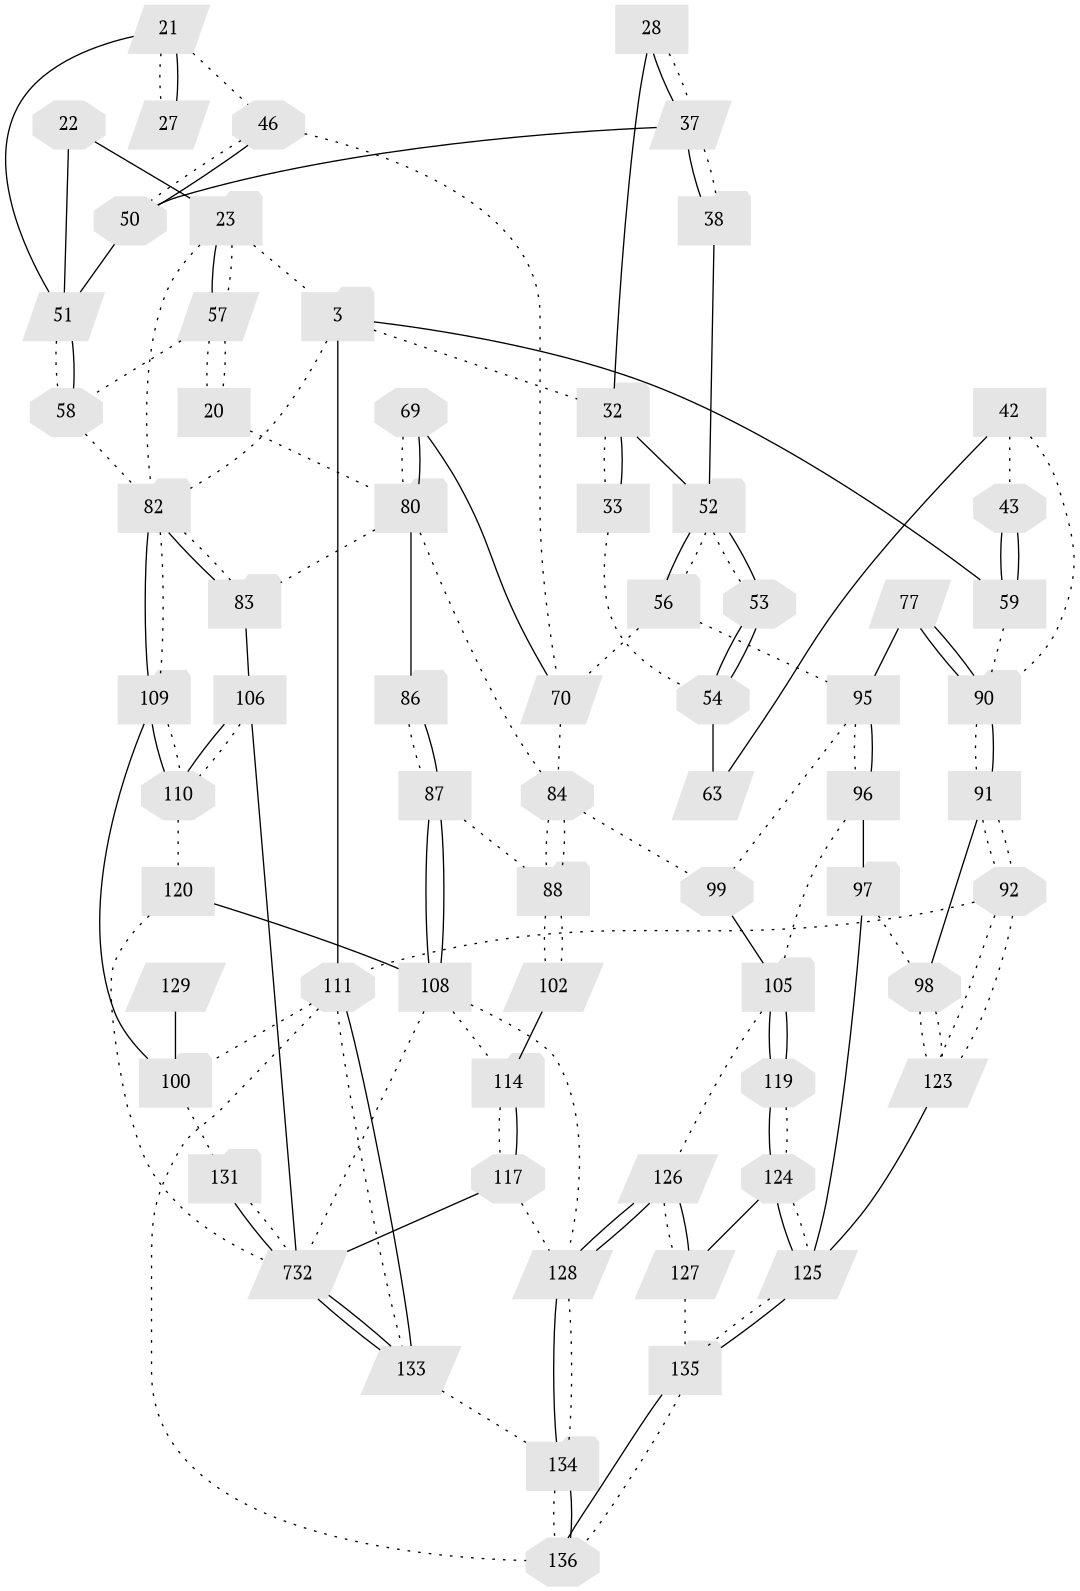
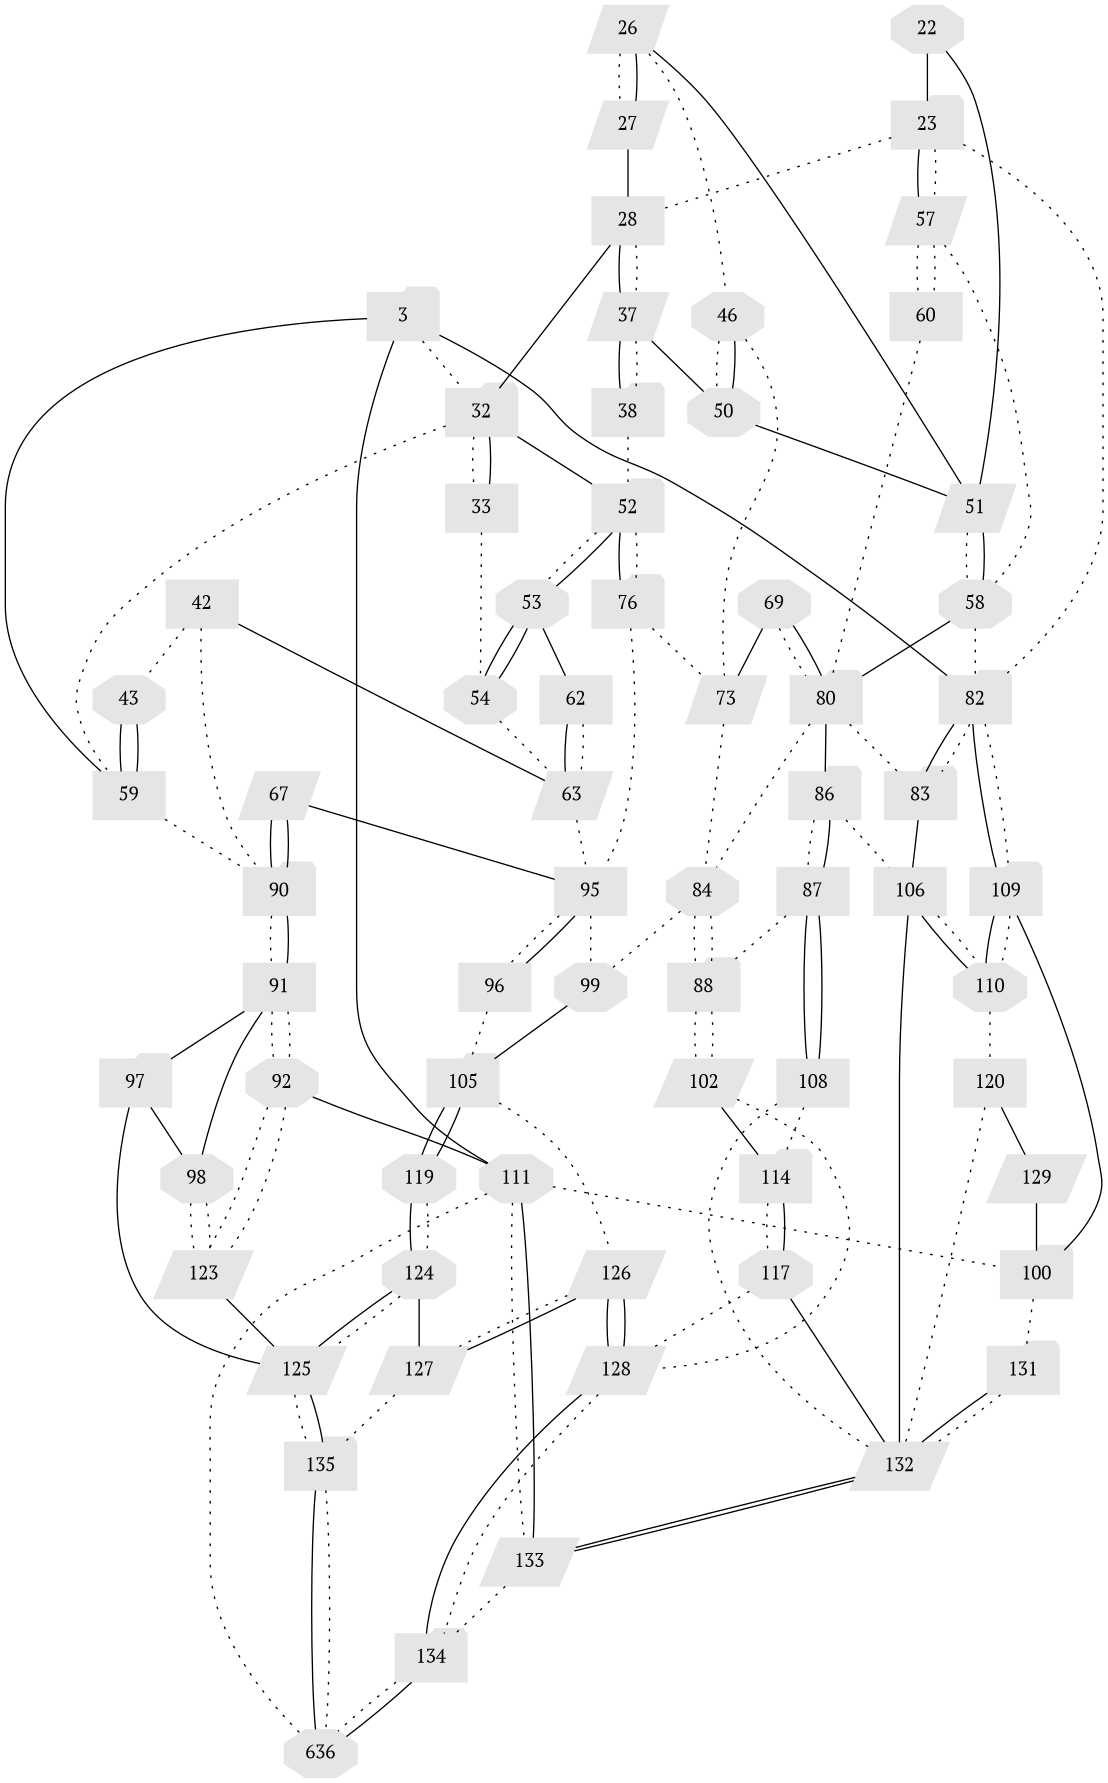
(169, 29) -> (628, 29)
none -> (628, 173)
(282, 269) -> (778, 173)
(712, 365) -> (628, 453)
(214, 412) -> (926, 317)
(271, 426) -> (698, 497)
none -> (196, 549)
(664, 604) -> (628, 604)
(910, 604) -> (279, 796)
none -> (902, 651)
(561, 700) -> (726, 700)
none -> (576, 700)
(713, 748) -> (525, 746)
none -> (581, 844)
(863, 844) -> (208, 1035)
none -> (868, 844)
(669, 931) -> (400, 1130)
(307, 934) -> (1013, 1131)
(894, 940) -> (166, 1131)
(573, 1103) -> (841, 1267)
(298, 1275) -> (899, 1466)
(563, 1562) -> (321, 1754)
